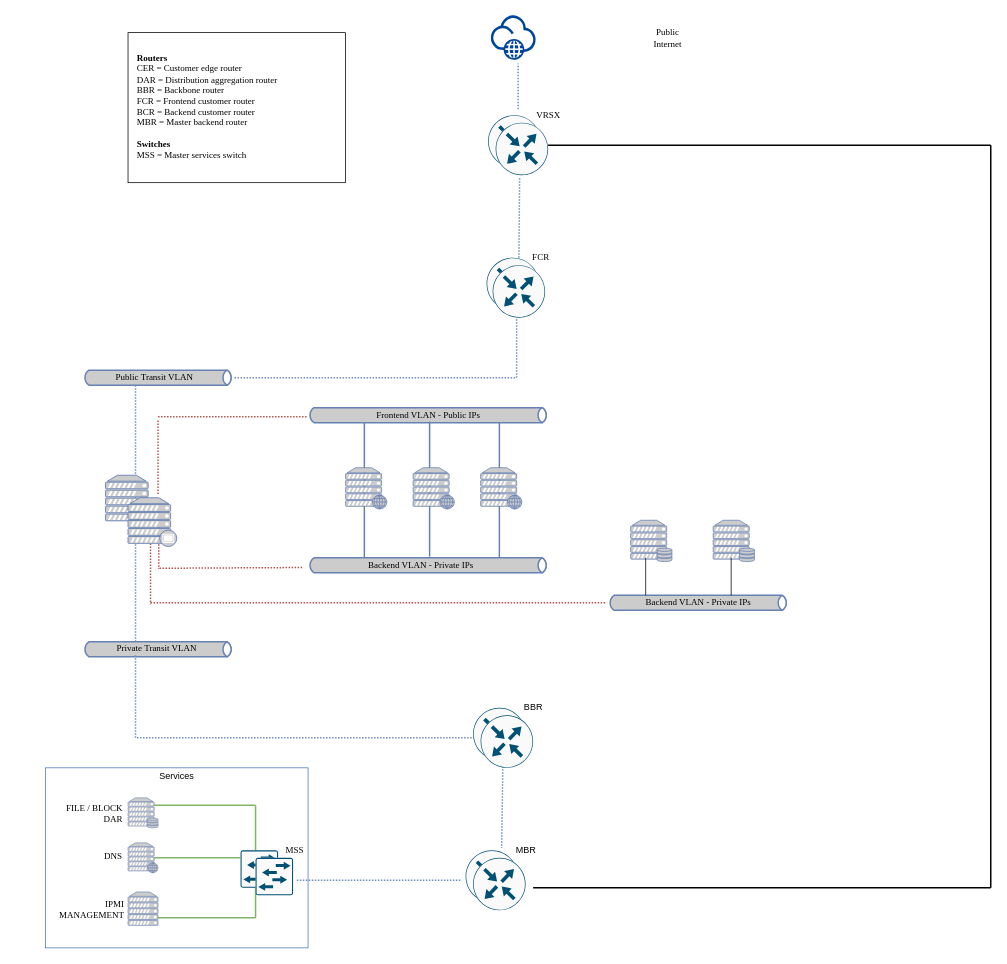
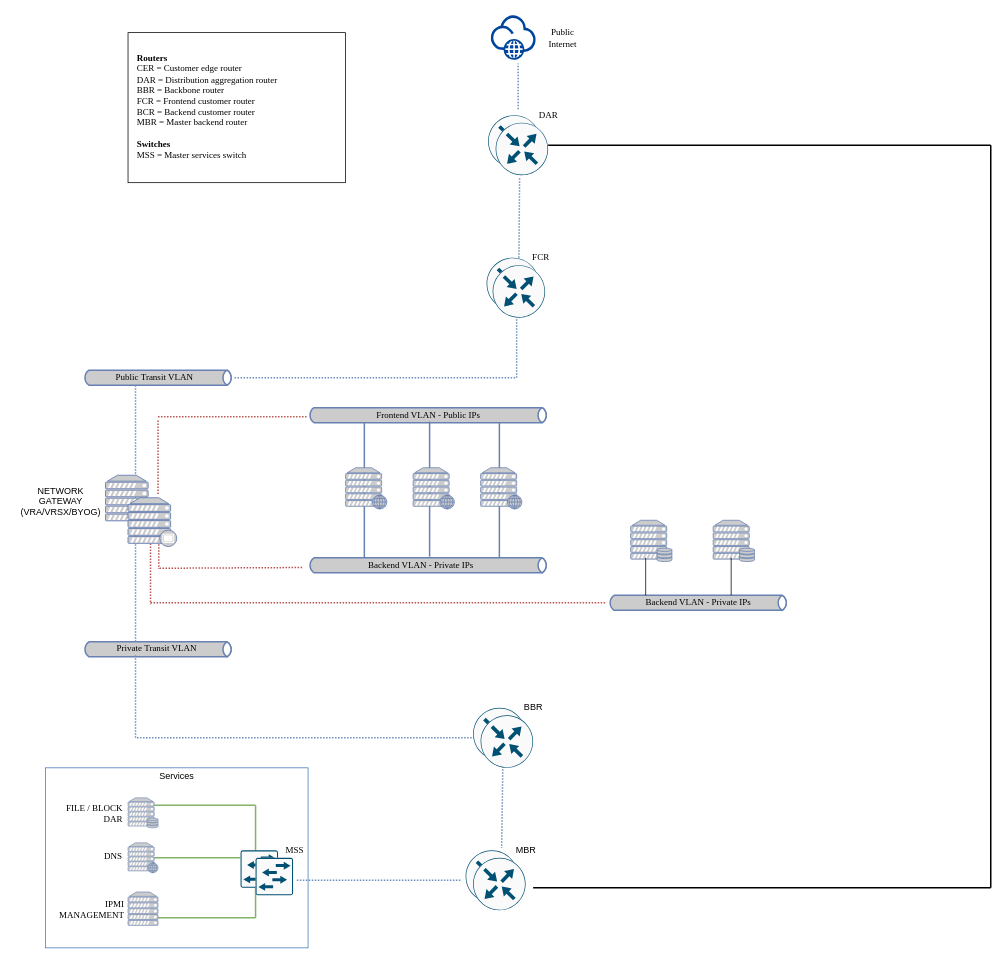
(667, 38) -> (562, 38)
(548, 115) -> (548, 115)
none -> (60, 501)
